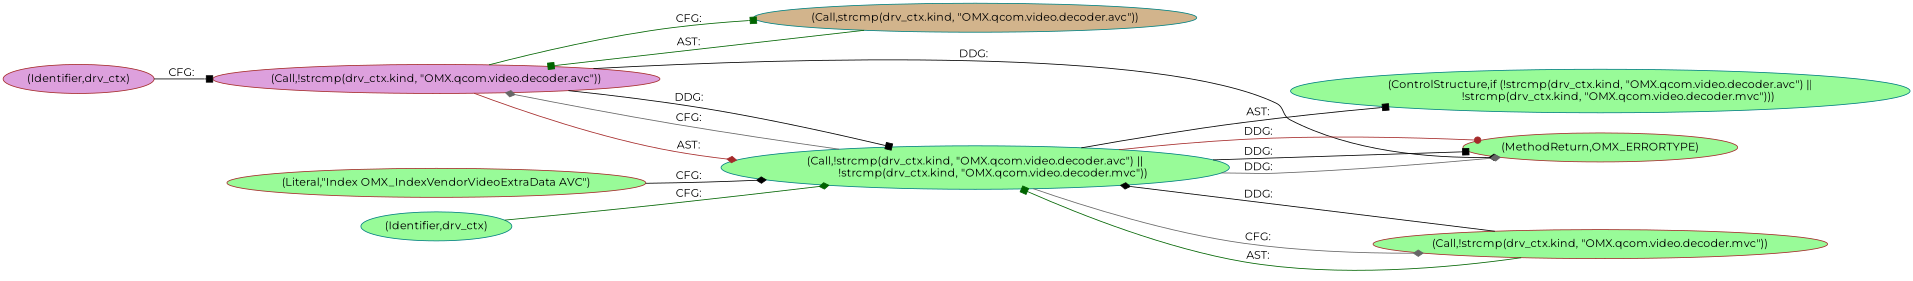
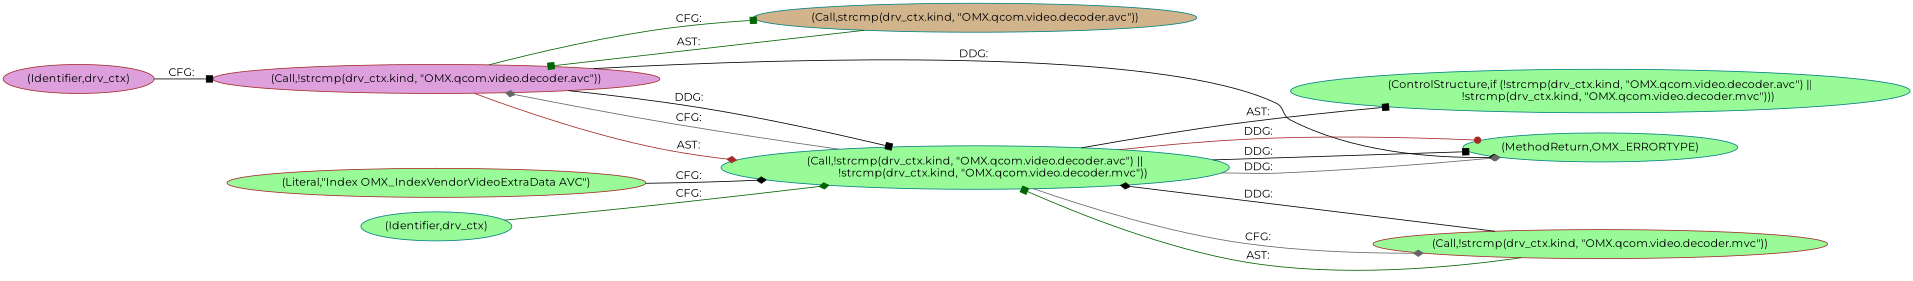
(1600, 147) -> (1600, 147)
